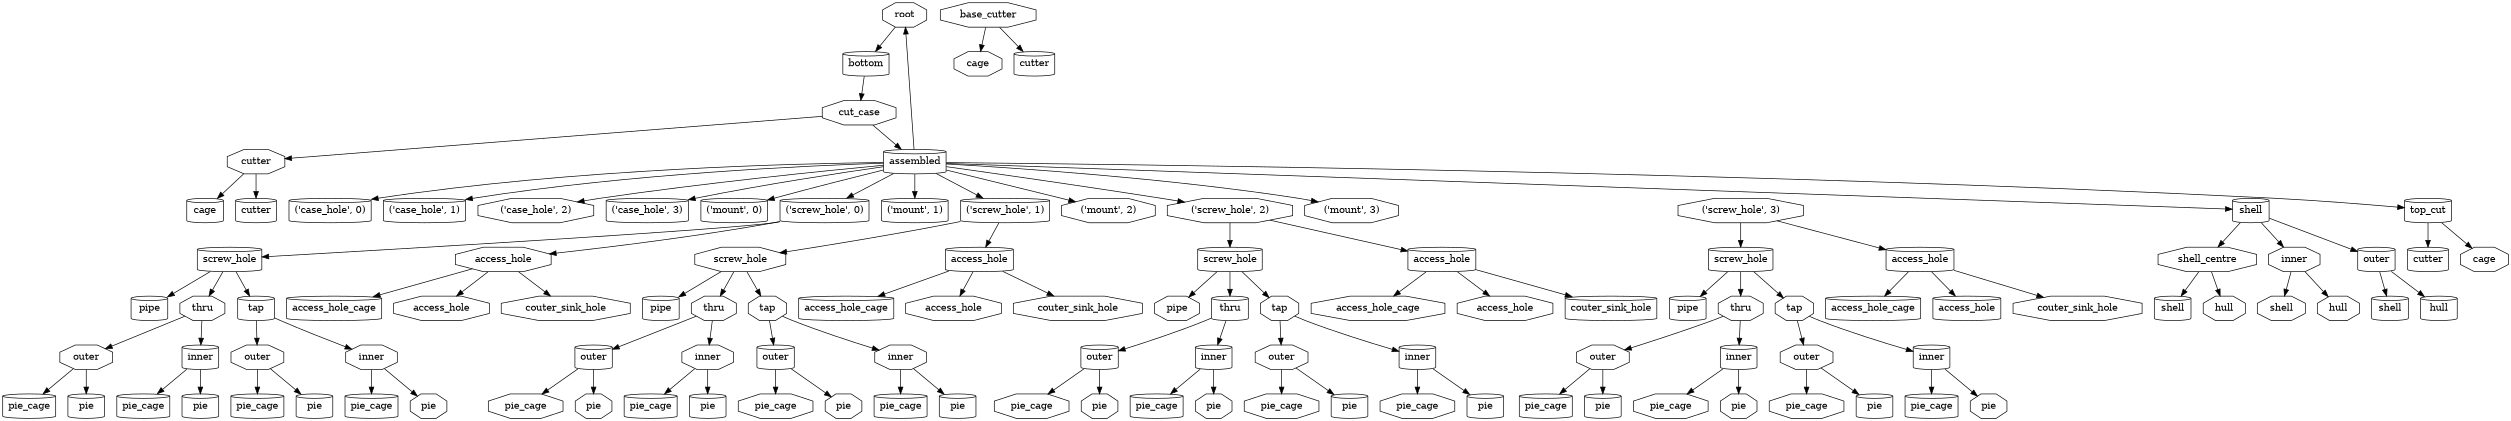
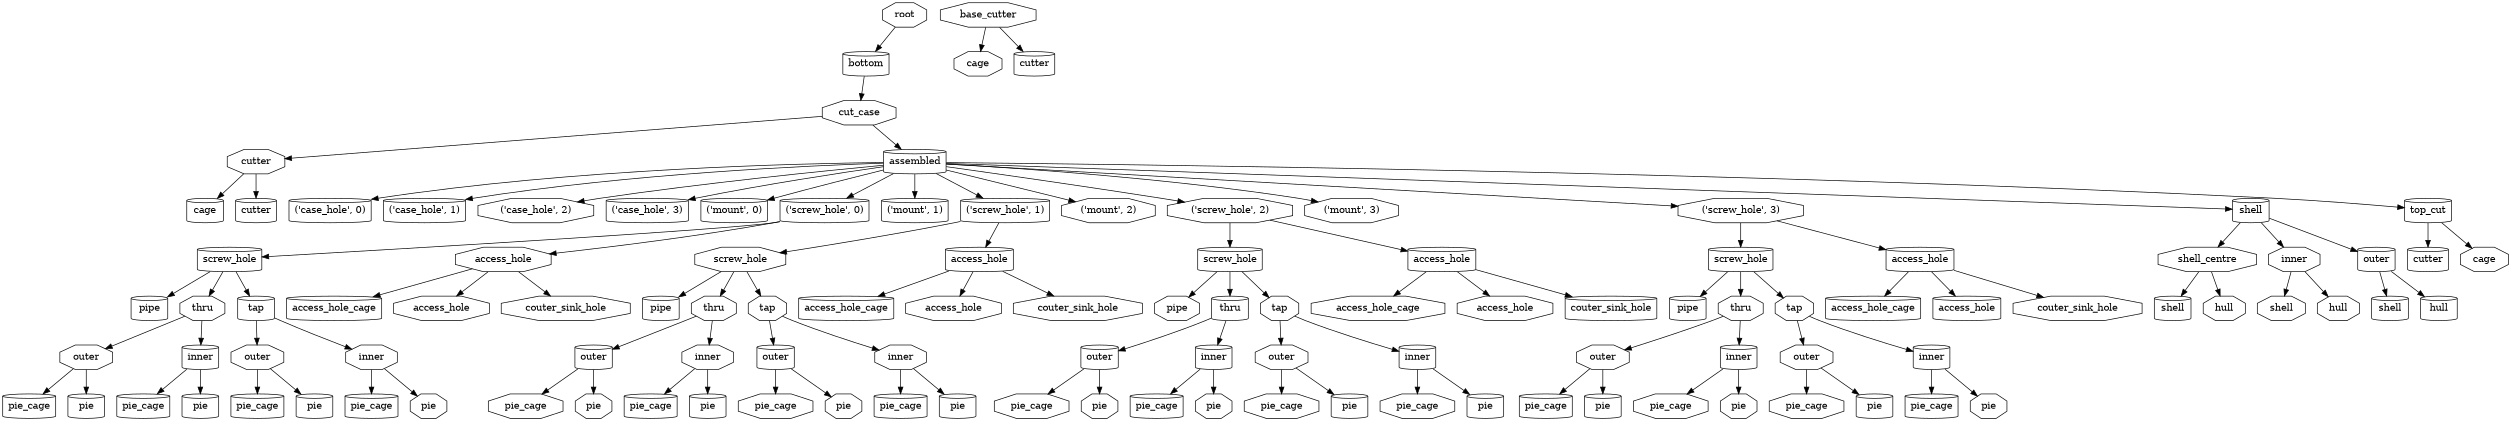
(910, 92) -> (1309, 185)
